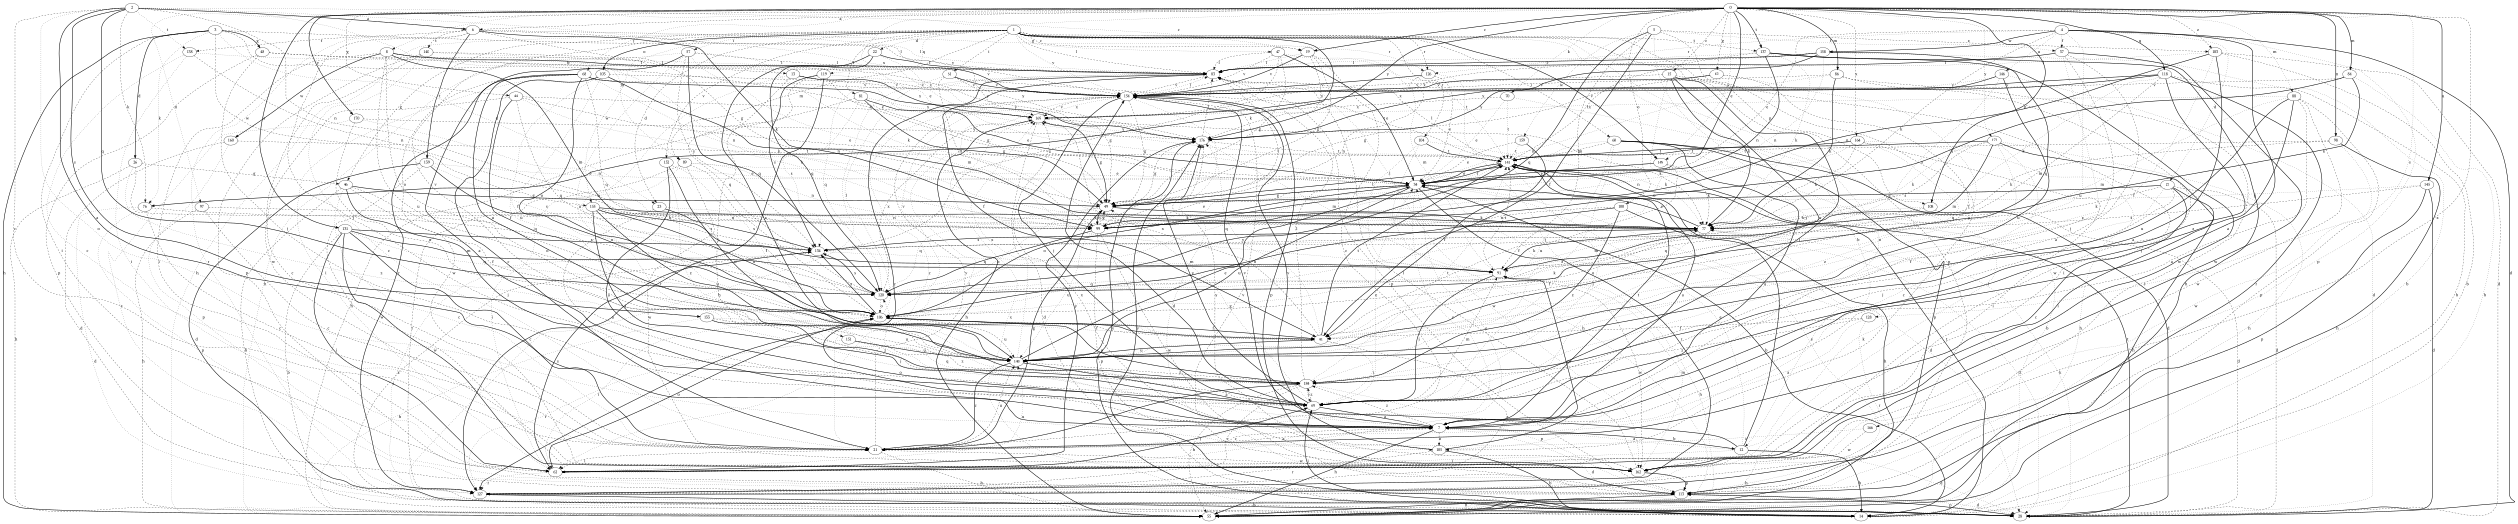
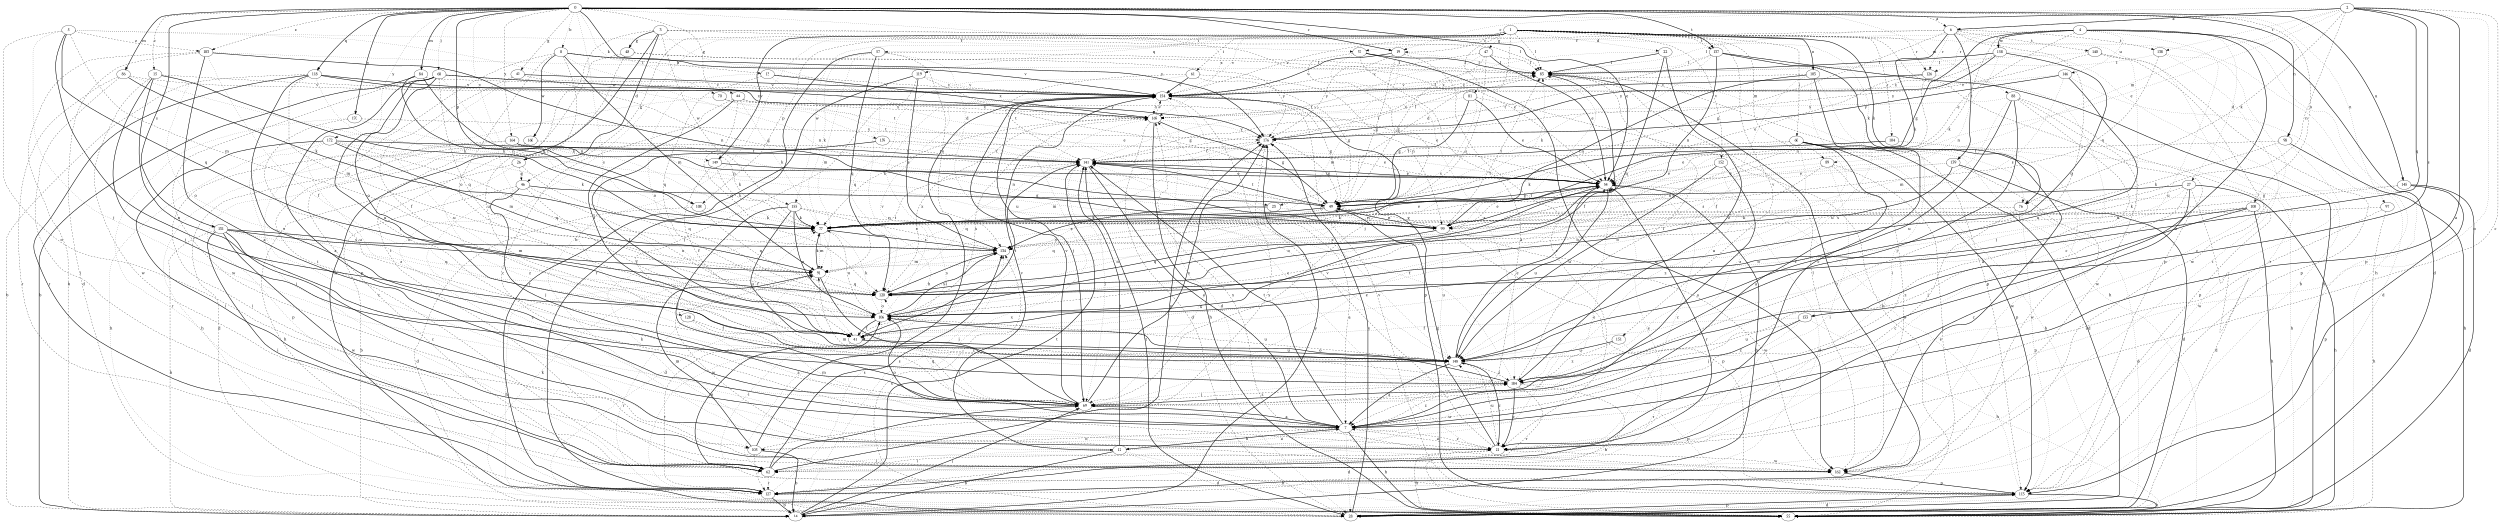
none -> (1574, 163)
(2343, 418) -> (42, 502)
(1870, 428) -> none
